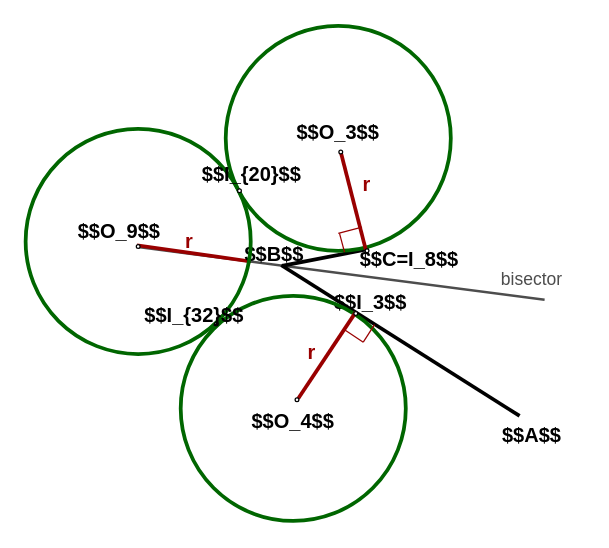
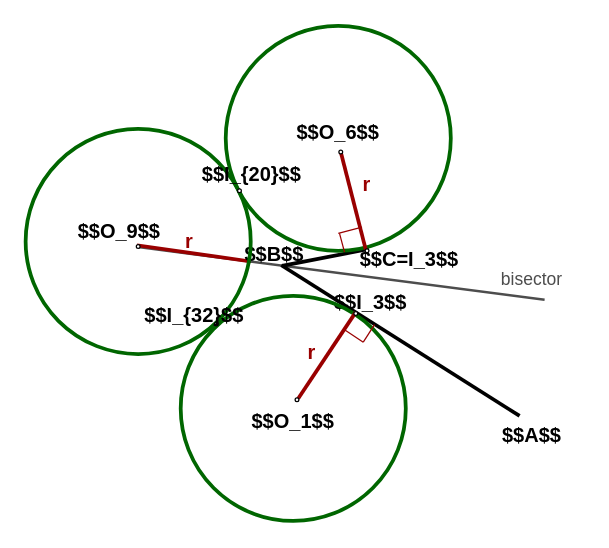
(338, 132) -> (338, 132)
(409, 259) -> (409, 259)
(293, 421) -> (293, 421)
